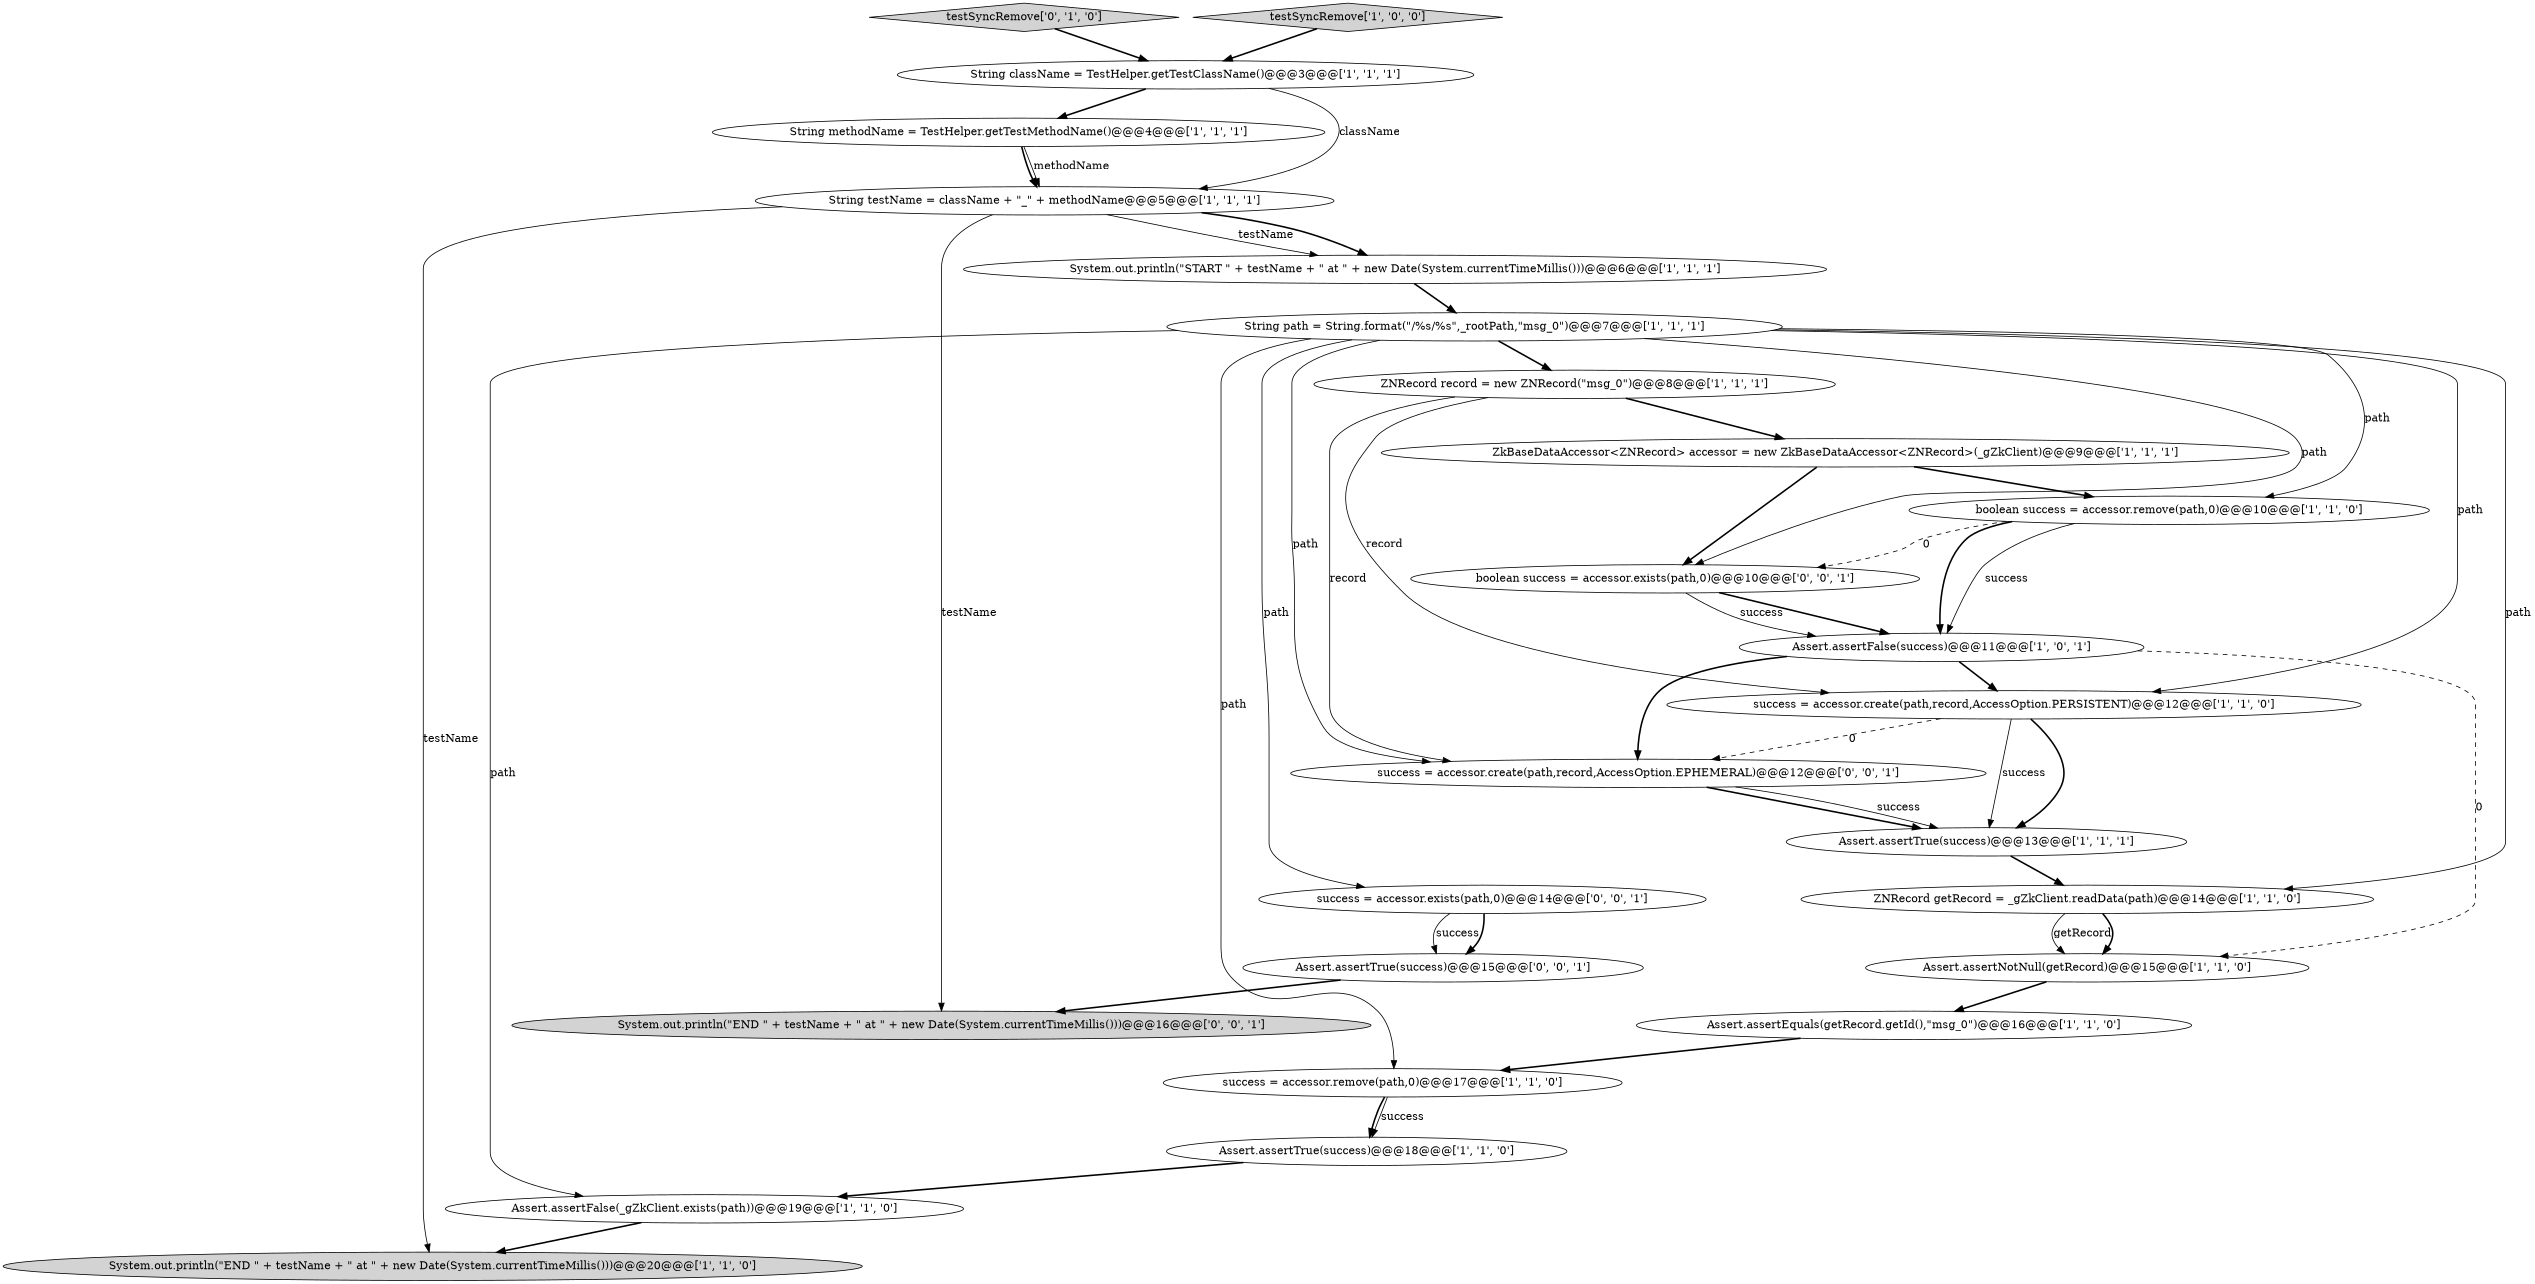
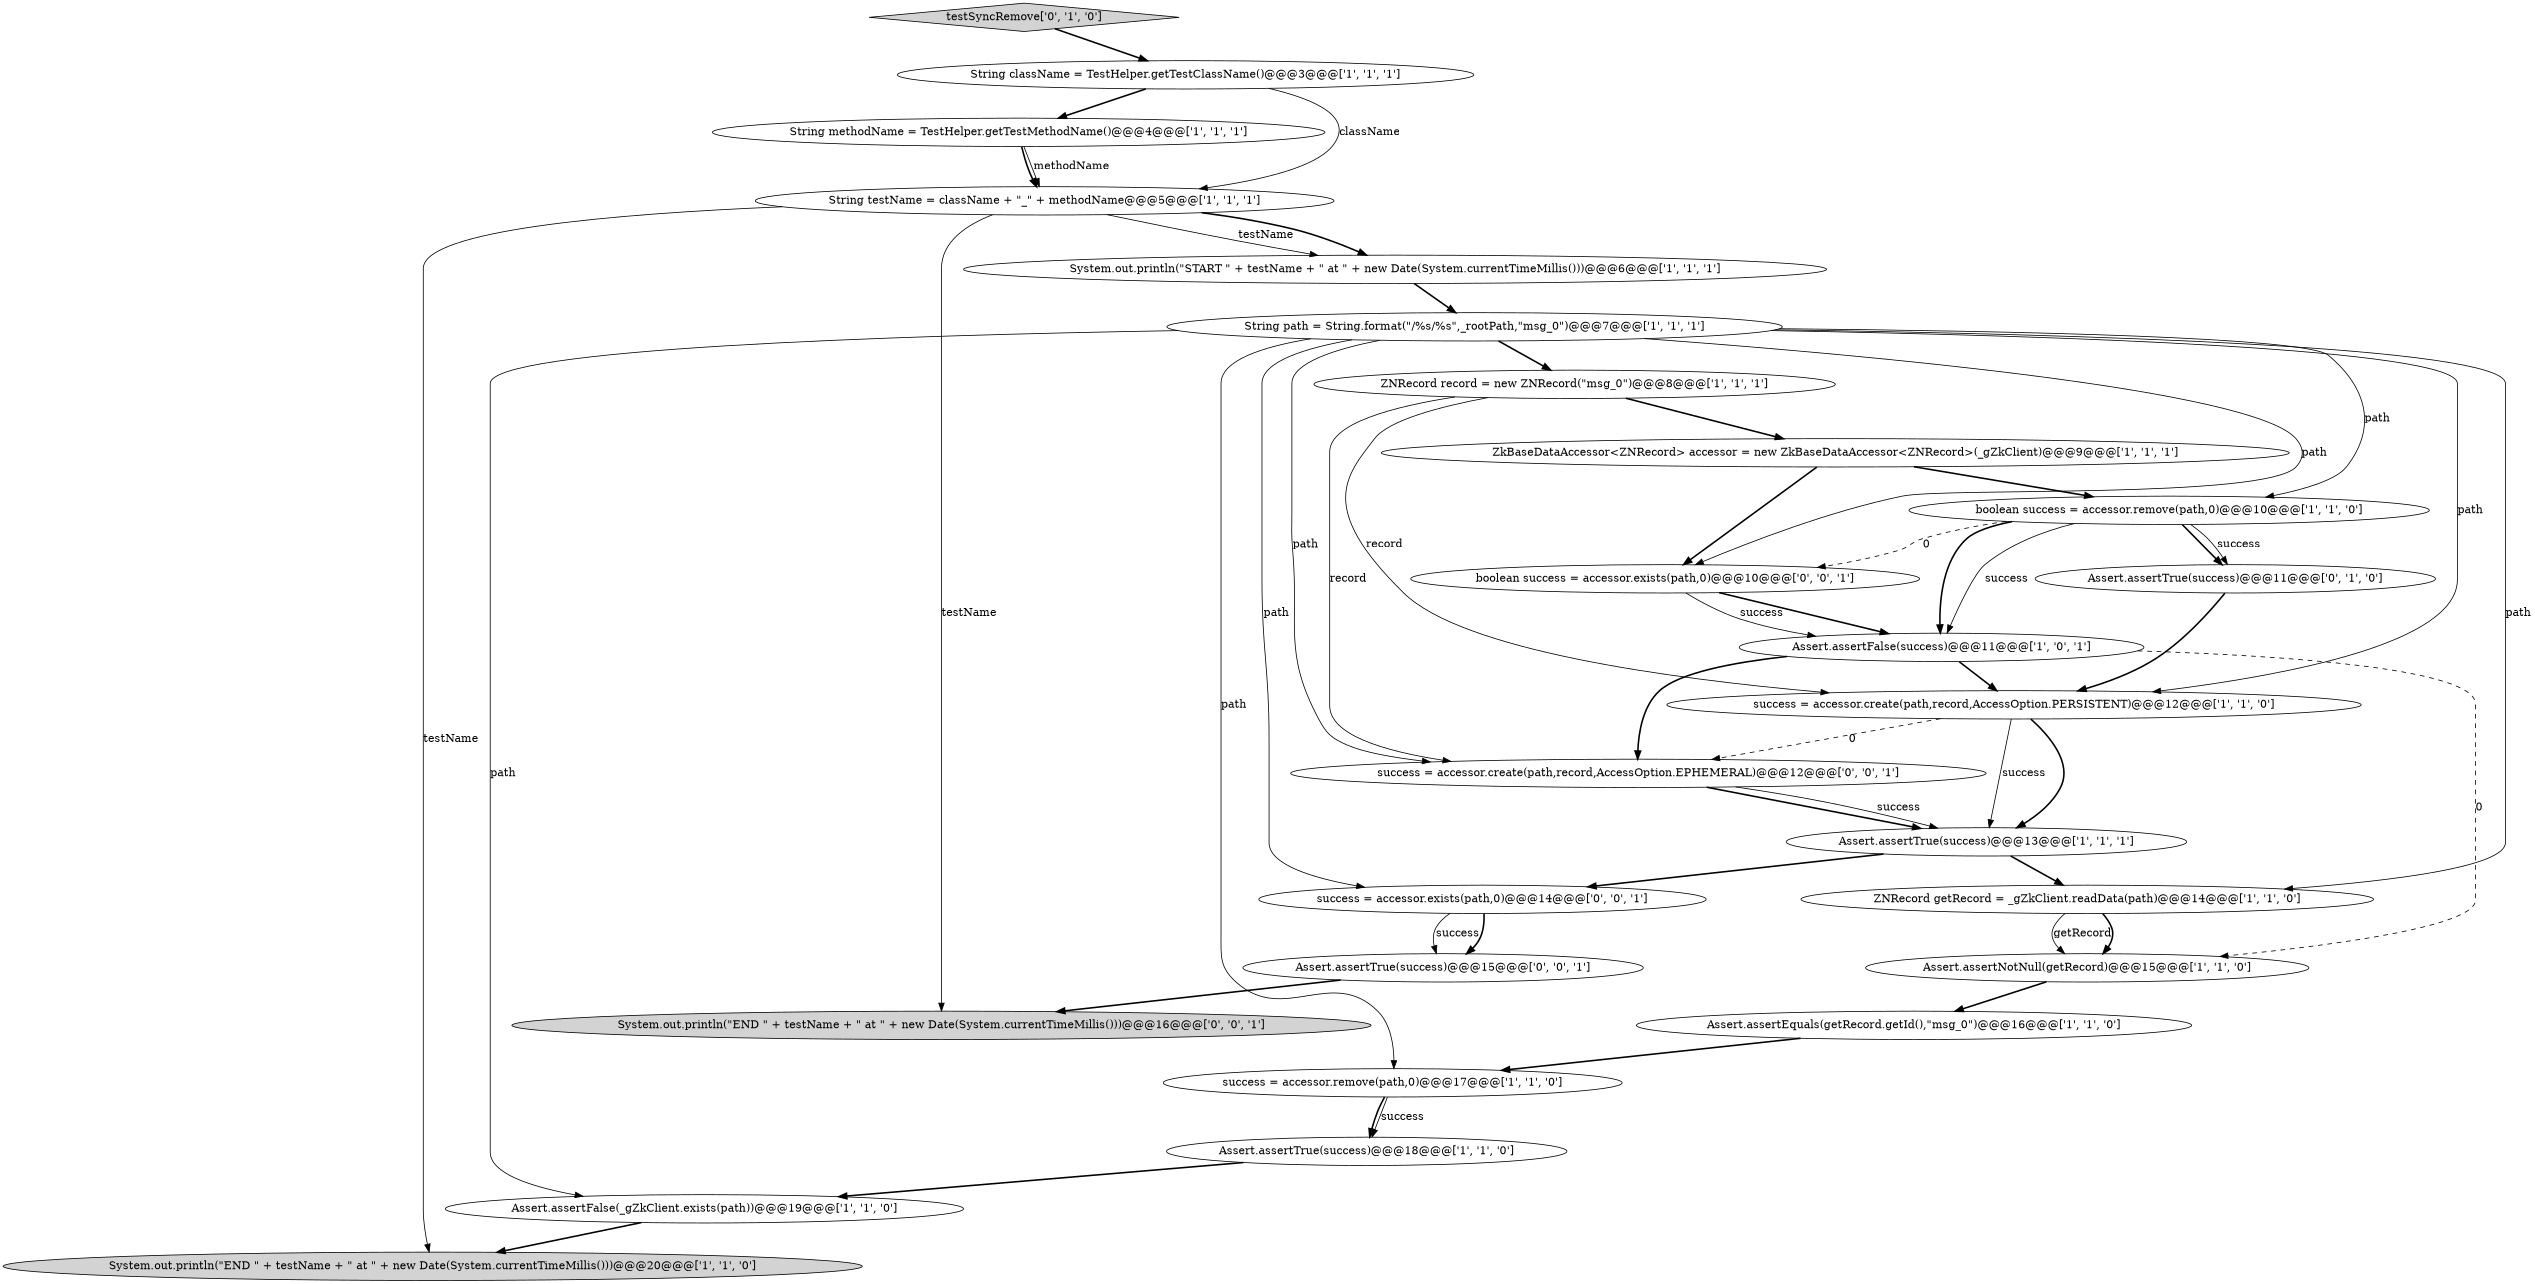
(1348, 17) -> none
none -> (2235, 579)
none -> (1740, 870)
